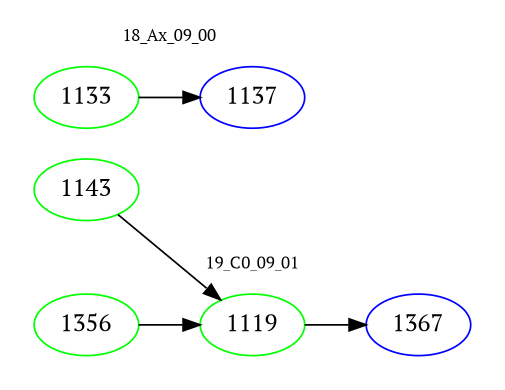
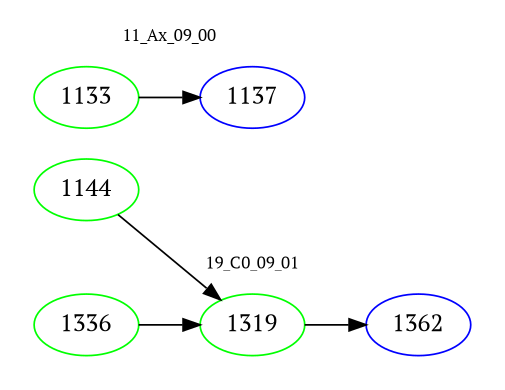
(169, 37) -> (169, 37)
(86, 190) -> (86, 190)
(86, 325) -> (86, 325)
(252, 325) -> (252, 325)
(418, 325) -> (418, 325)
